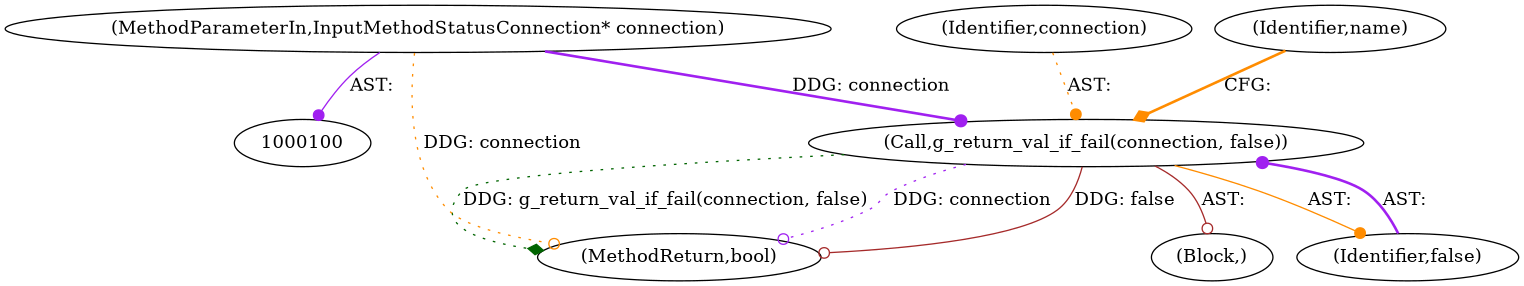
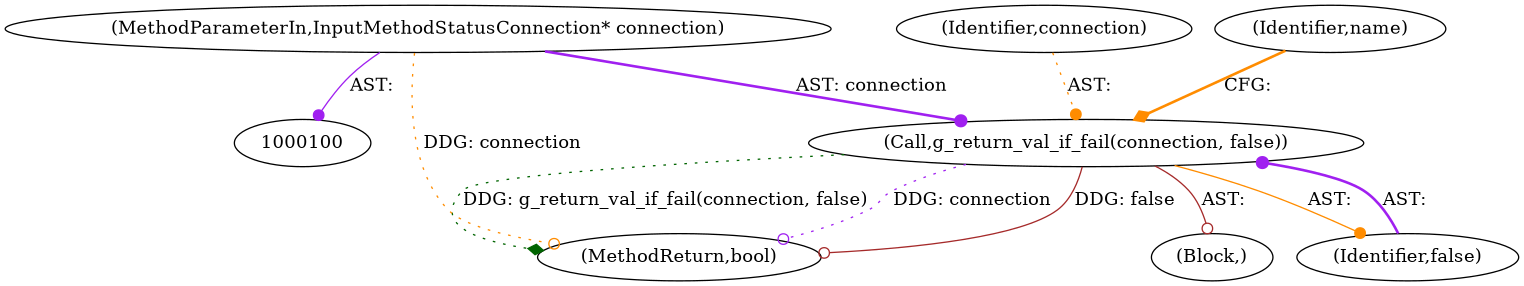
(872, 86) -> (872, 86)
